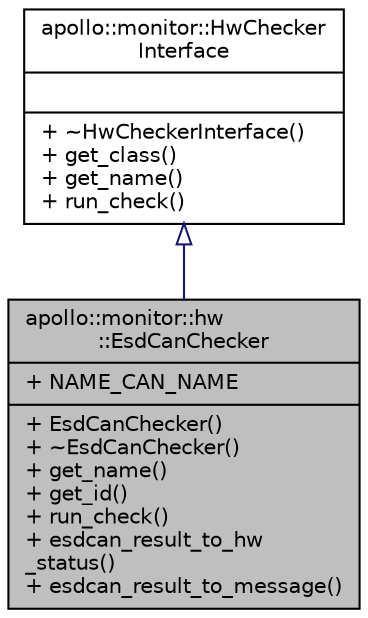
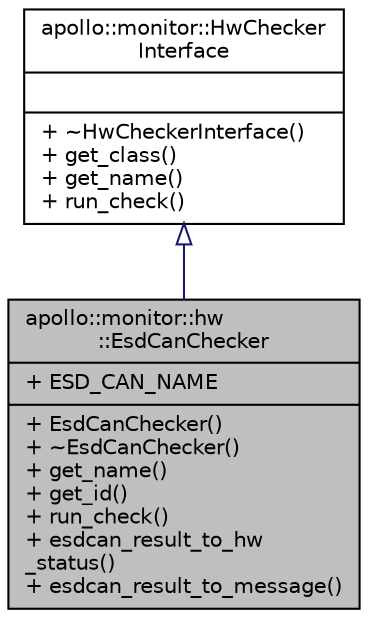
(132, 383) -> (122, 383)
